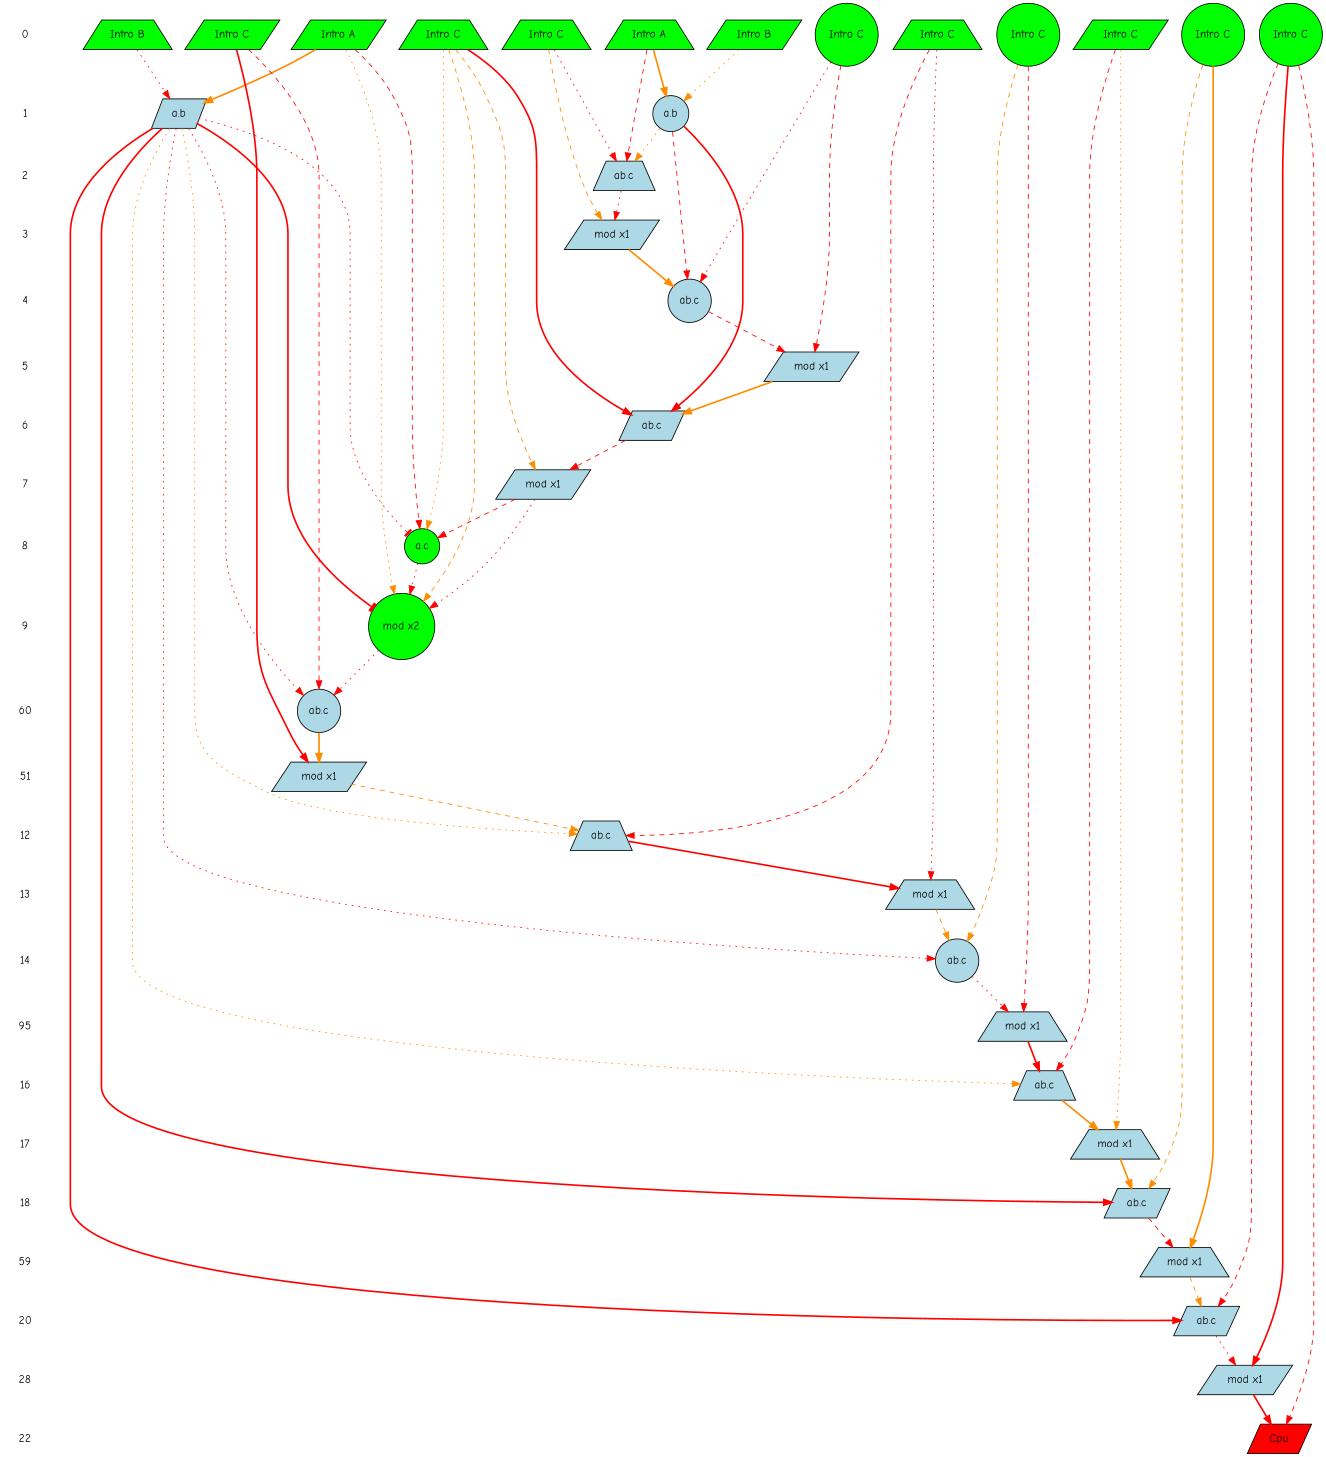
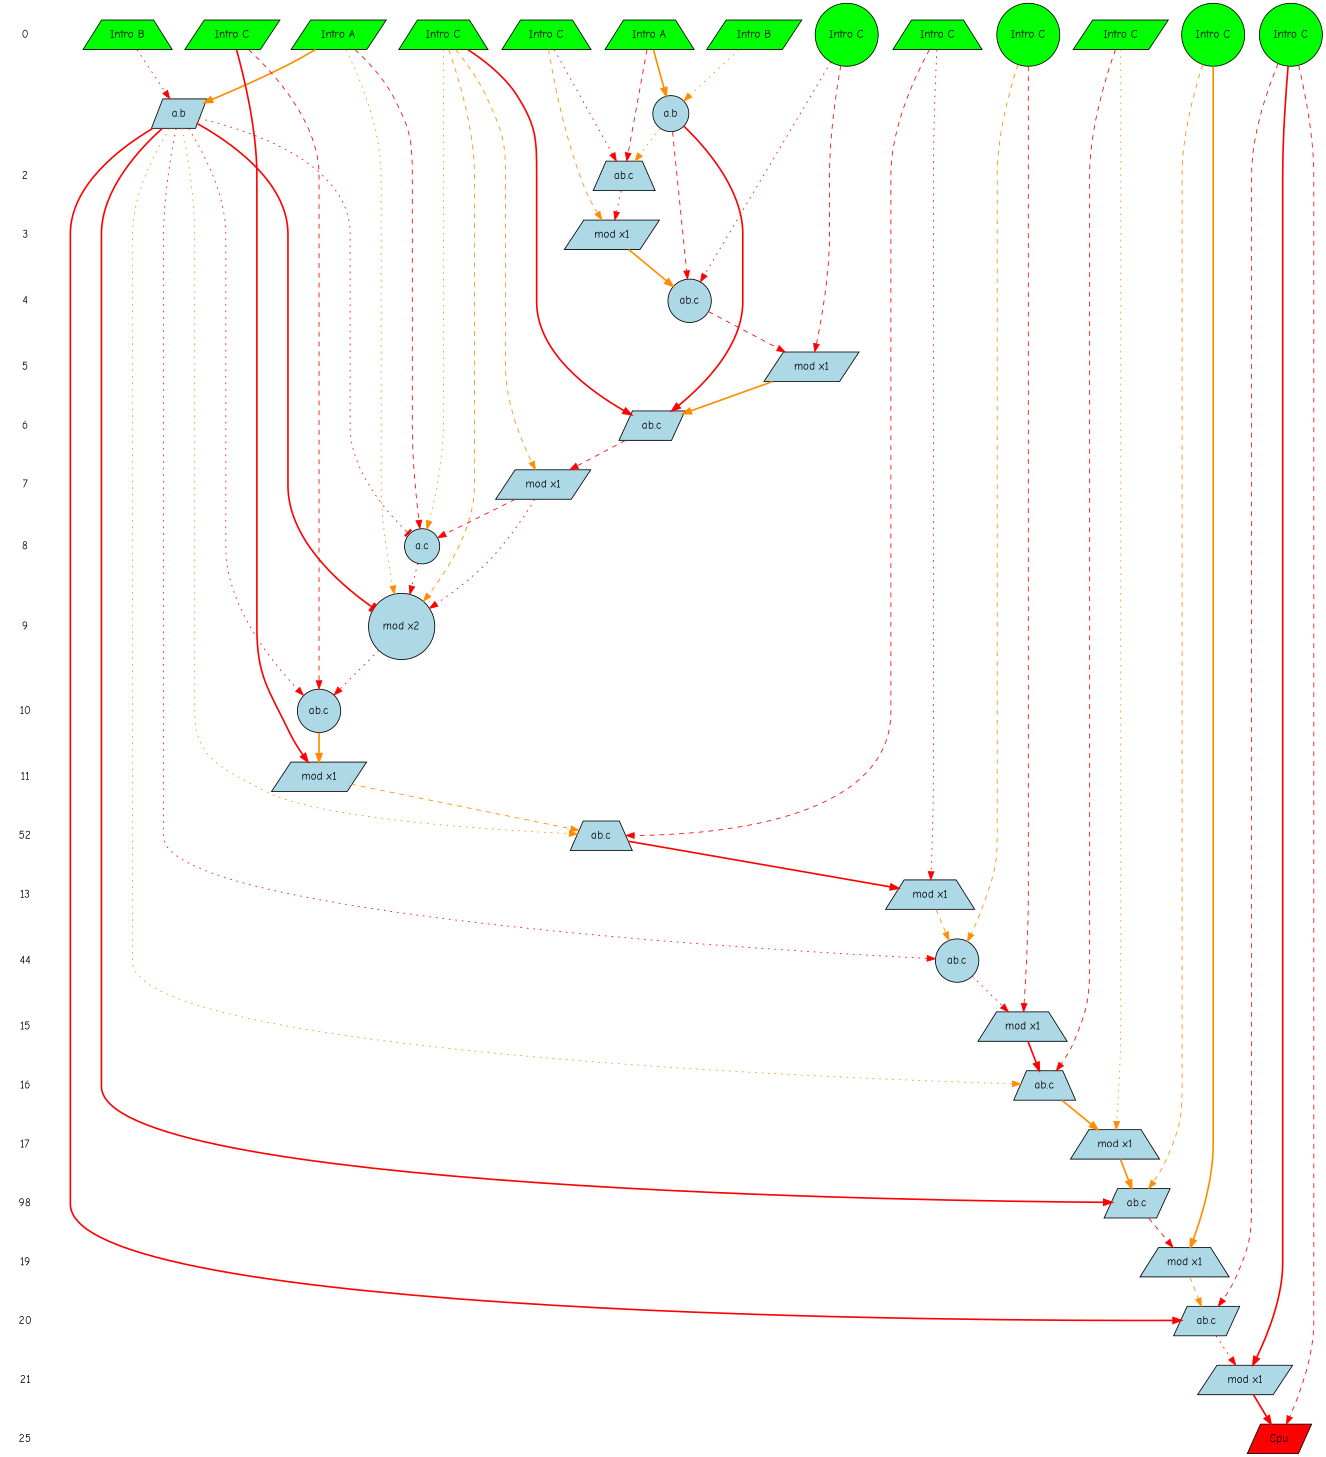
(25, 114) -> none
(422, 546) -> (422, 546)
(402, 626) -> (402, 626)
(25, 711) -> (25, 711)
(25, 777) -> (25, 777)
(25, 836) -> (25, 836)
(25, 961) -> (25, 961)
(25, 1027) -> (25, 1027)
(25, 1203) -> (25, 1203)
(25, 1262) -> (25, 1262)
(25, 1380) -> (25, 1380)
(25, 1439) -> (25, 1439)
